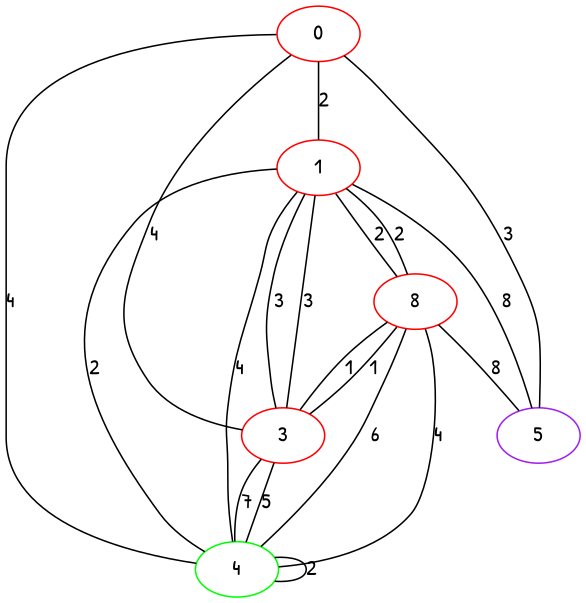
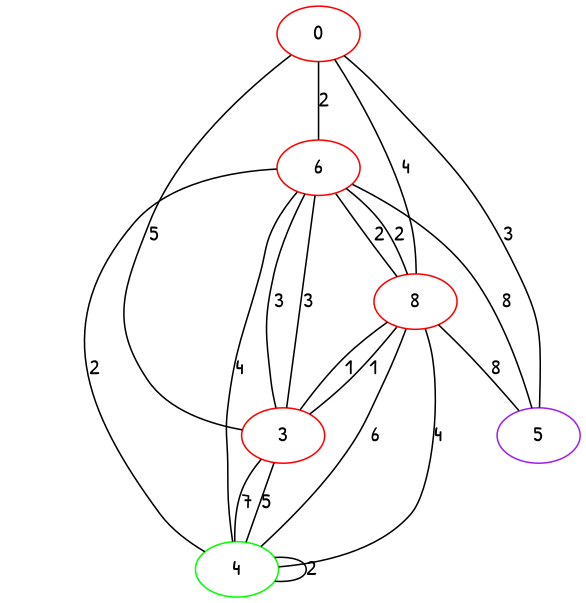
(319, 168) -> (319, 168)
(155, 235) -> (155, 235)
(6, 260) -> (390, 162)
